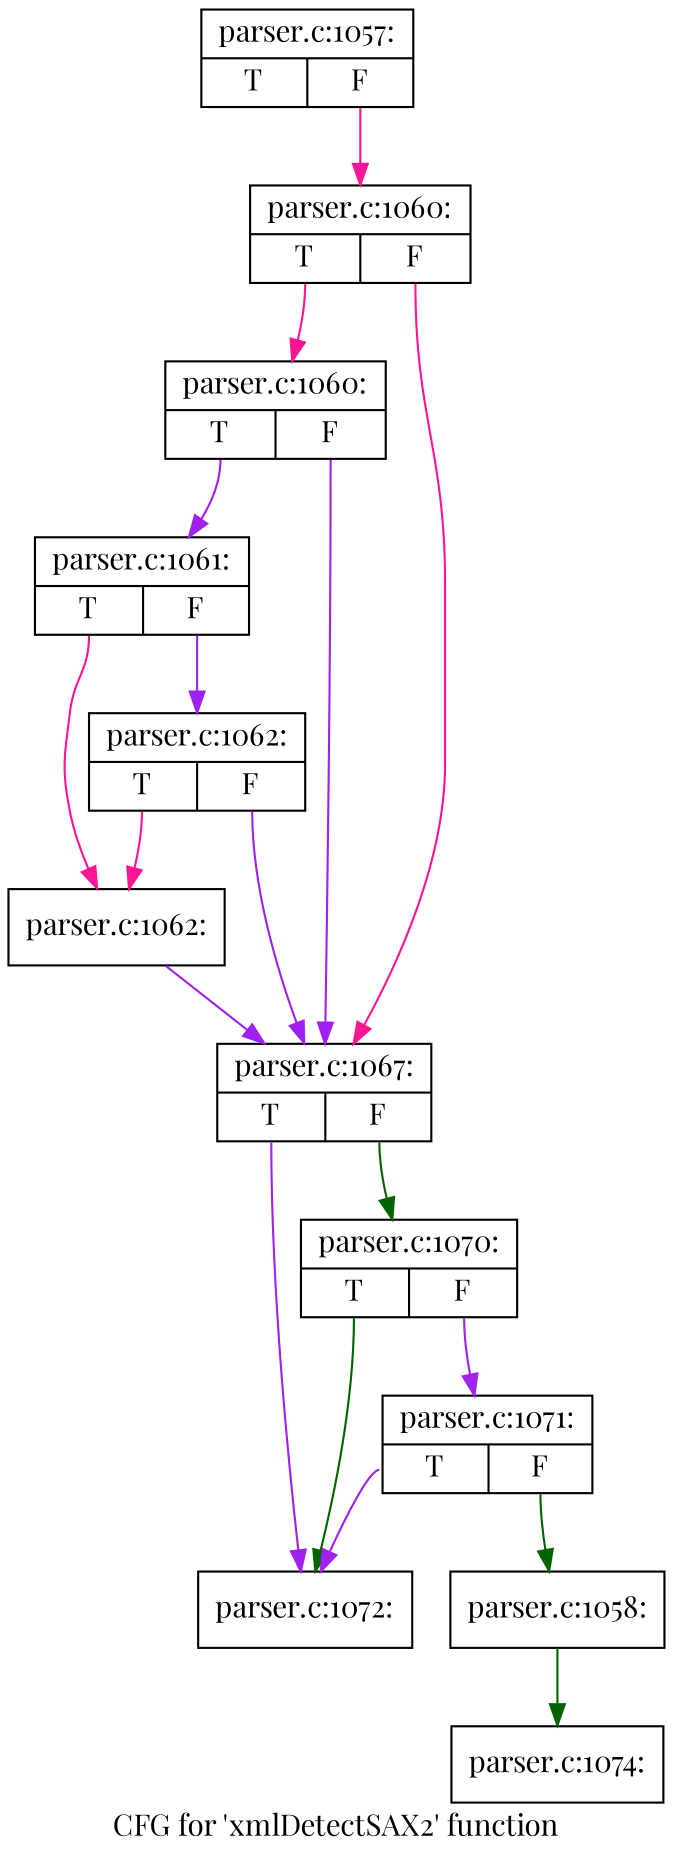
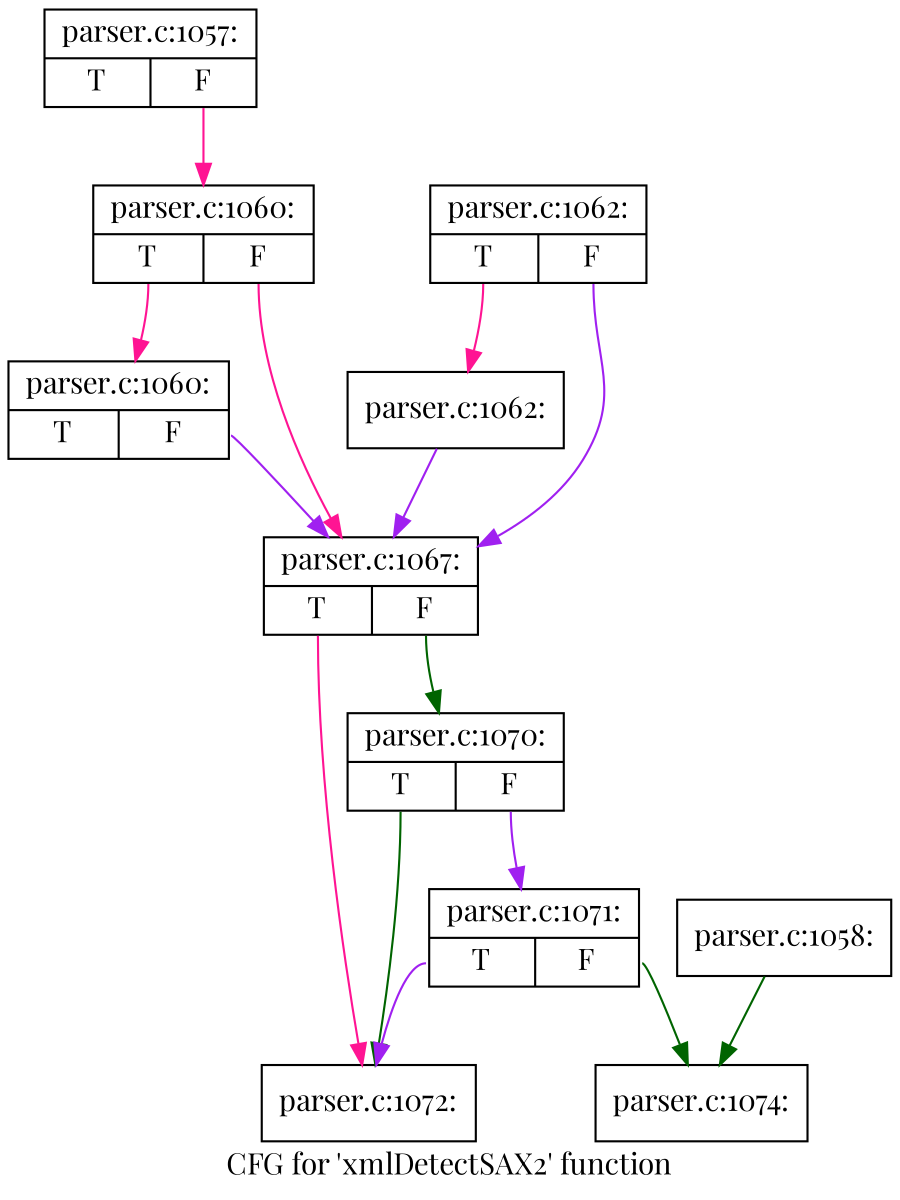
(142, 586) -> none
(280, 1347) -> (330, 840)
(542, 1522) -> (663, 1003)
